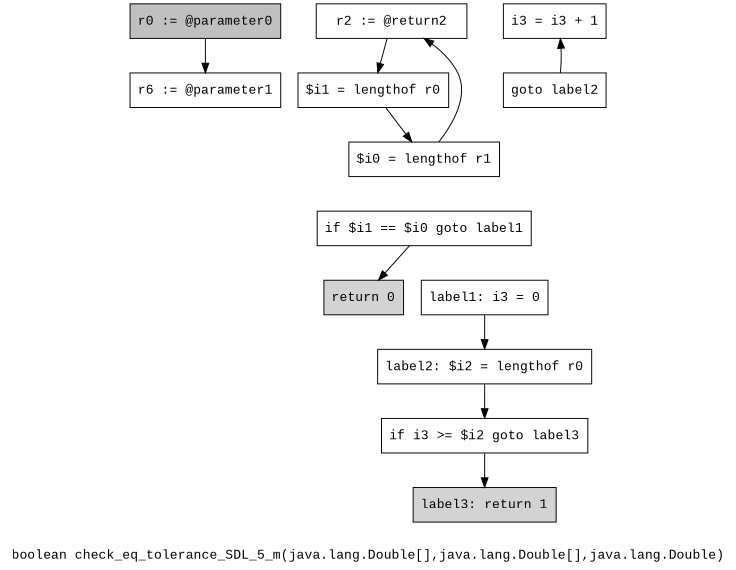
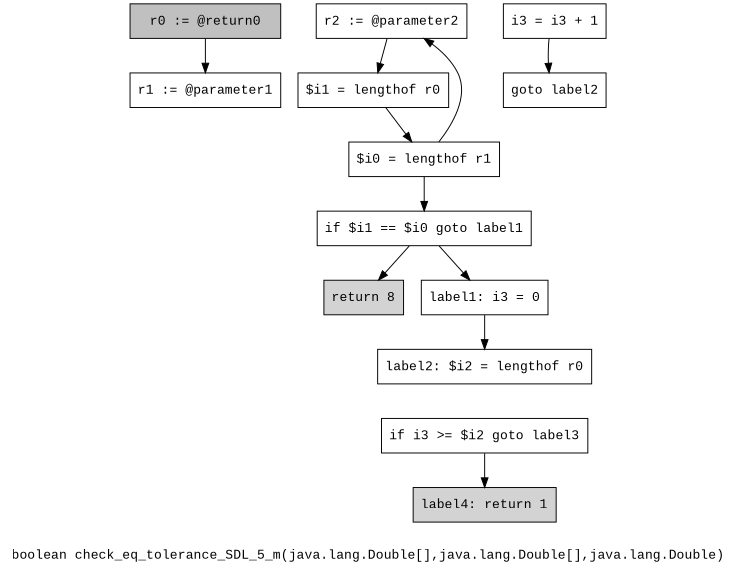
(205, 21) -> (205, 21)
(392, 21) -> (392, 21)
(561, 61) -> (548, 51)
(205, 90) -> (205, 90)
none -> (424, 189)
none -> (451, 259)
(364, 298) -> (364, 298)
(485, 396) -> none
(485, 505) -> (485, 505)
